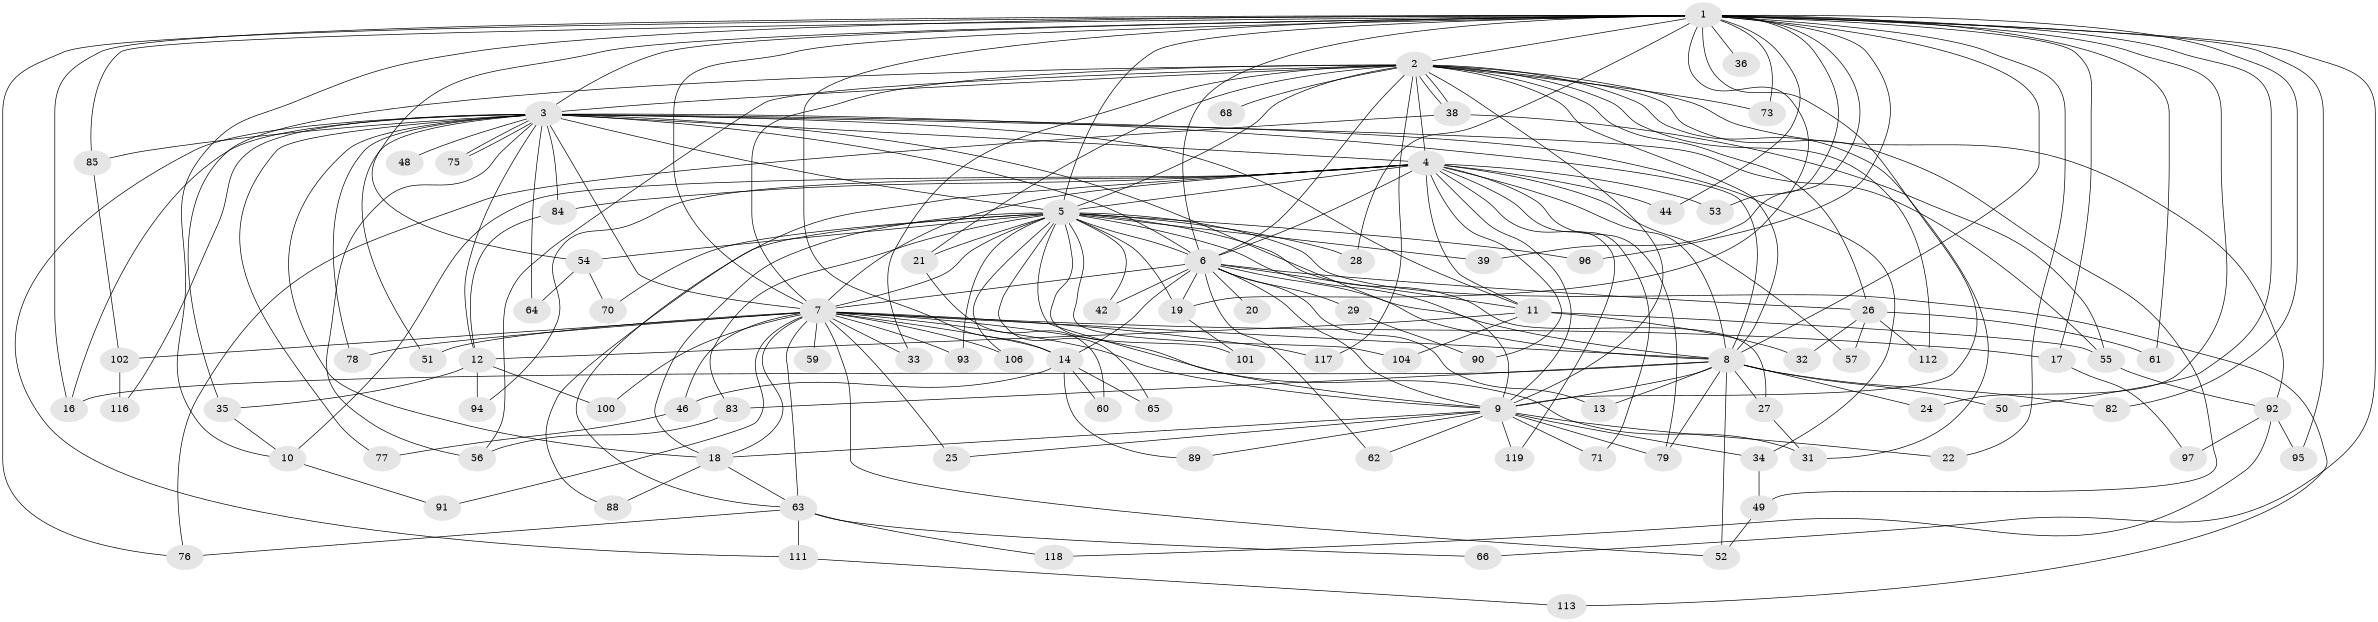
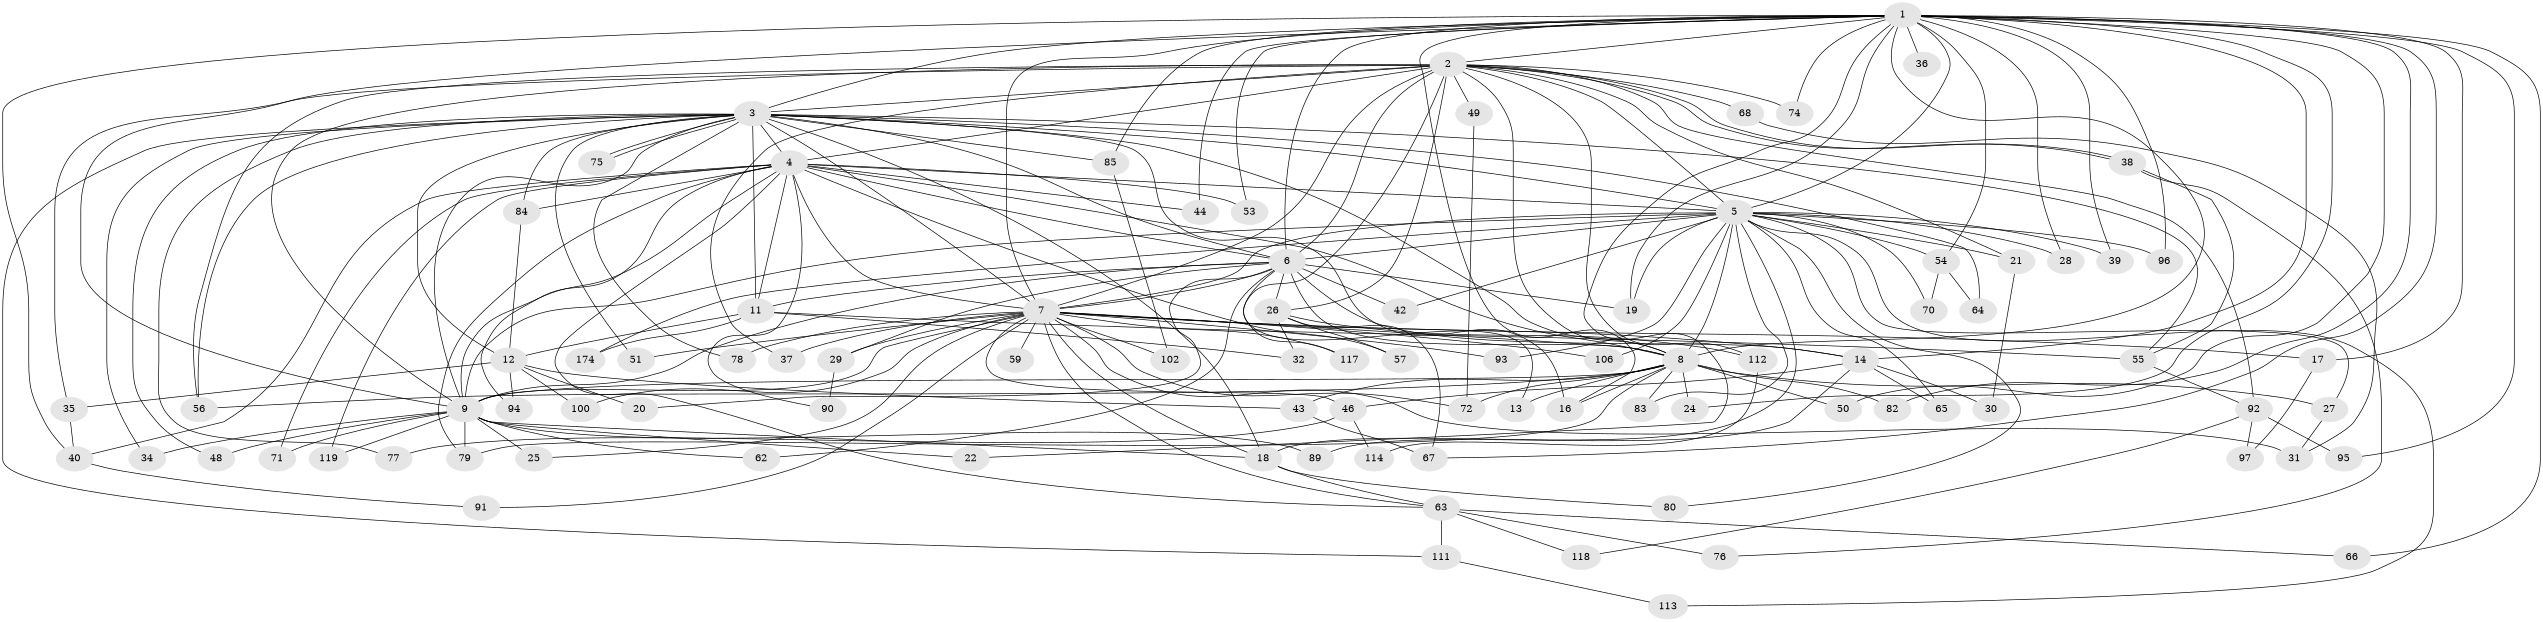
(98, 48) -> none
(1767, 114) -> (1795, 114)
(1864, 160) -> (2186, 158)
none -> (936, 330)
(914, 360) -> (787, 360)
(1246, 360) -> none
(1402, 360) -> (585, 360)
(2156, 360) -> (1429, 459)
none -> (559, 381)
(120, 409) -> none
(1103, 409) -> (1991, 409)
none -> (1299, 409)
none -> (344, 428)
(605, 435) -> (579, 395)
(288, 459) -> (75, 459)
none -> (1374, 459)
(1759, 483) -> none
(613, 508) -> (1670, 508)
(1721, 557) -> (1467, 409)
